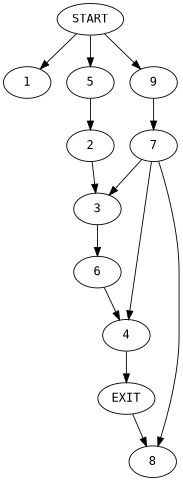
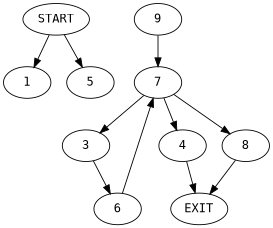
(119, 48) -> none
(90, 146) -> none
(110, 300) -> (136, 150)
(138, 426) -> (225, 174)
